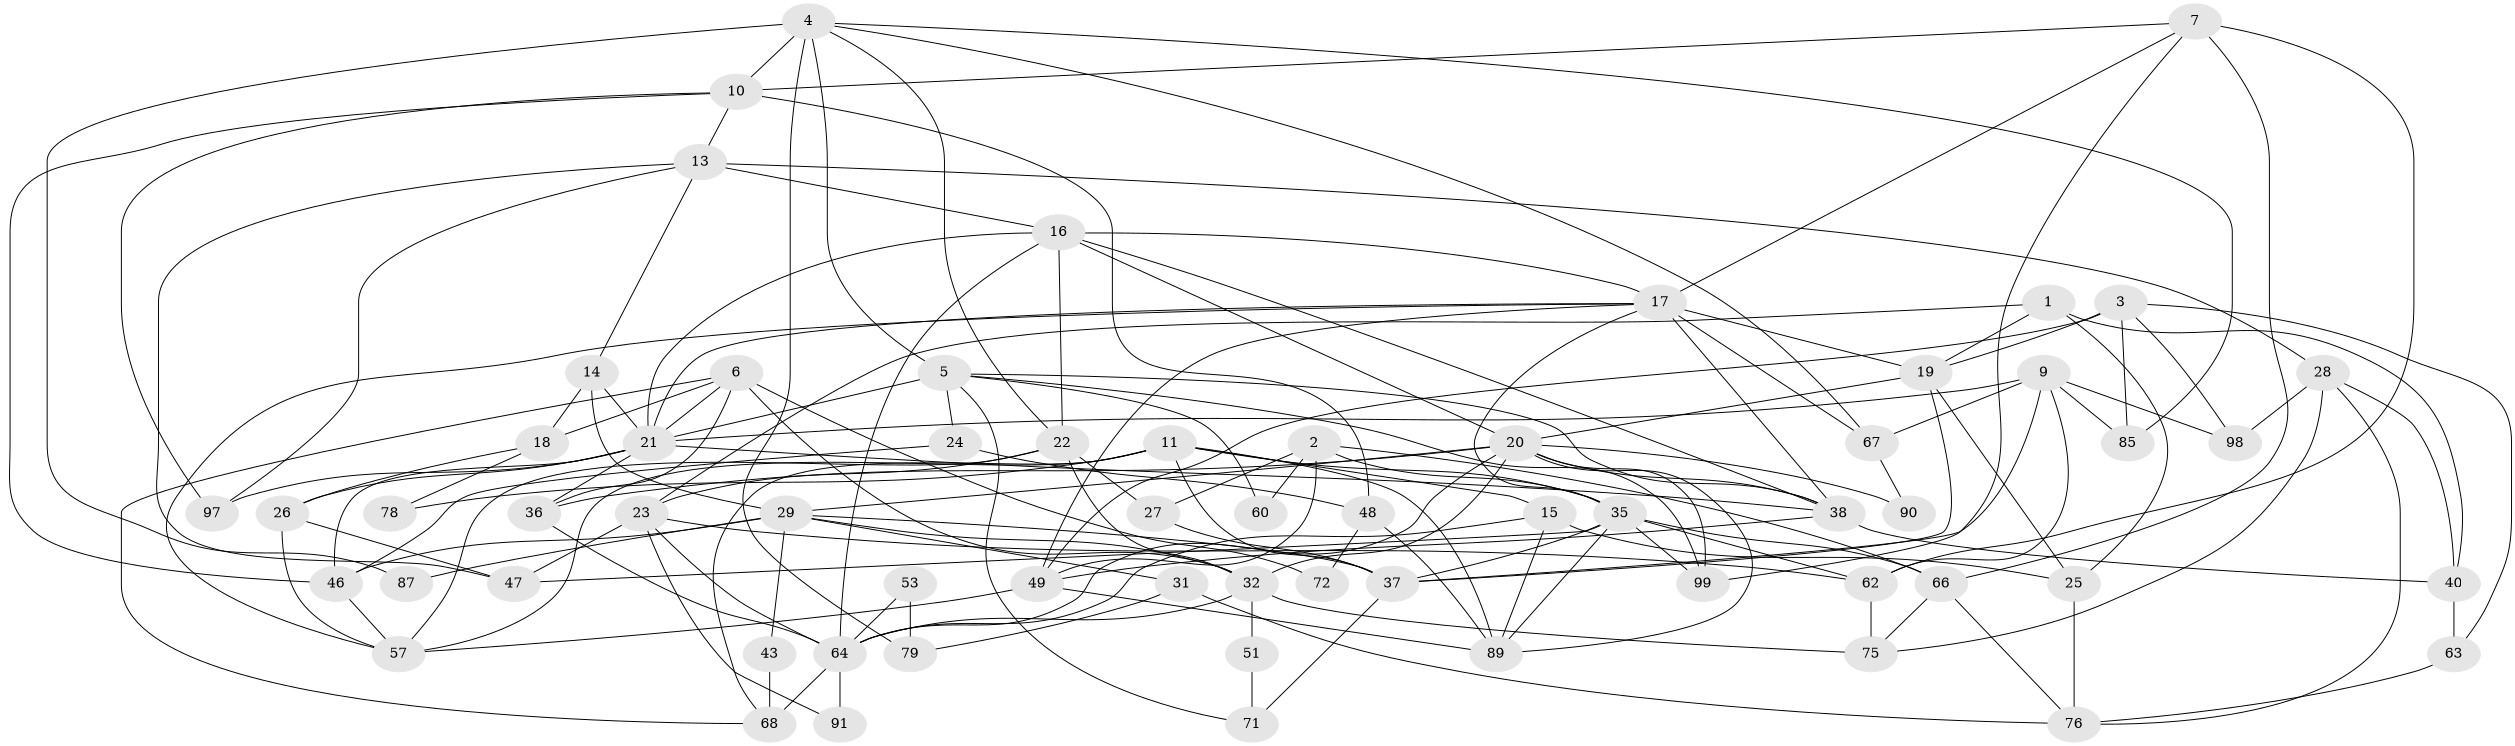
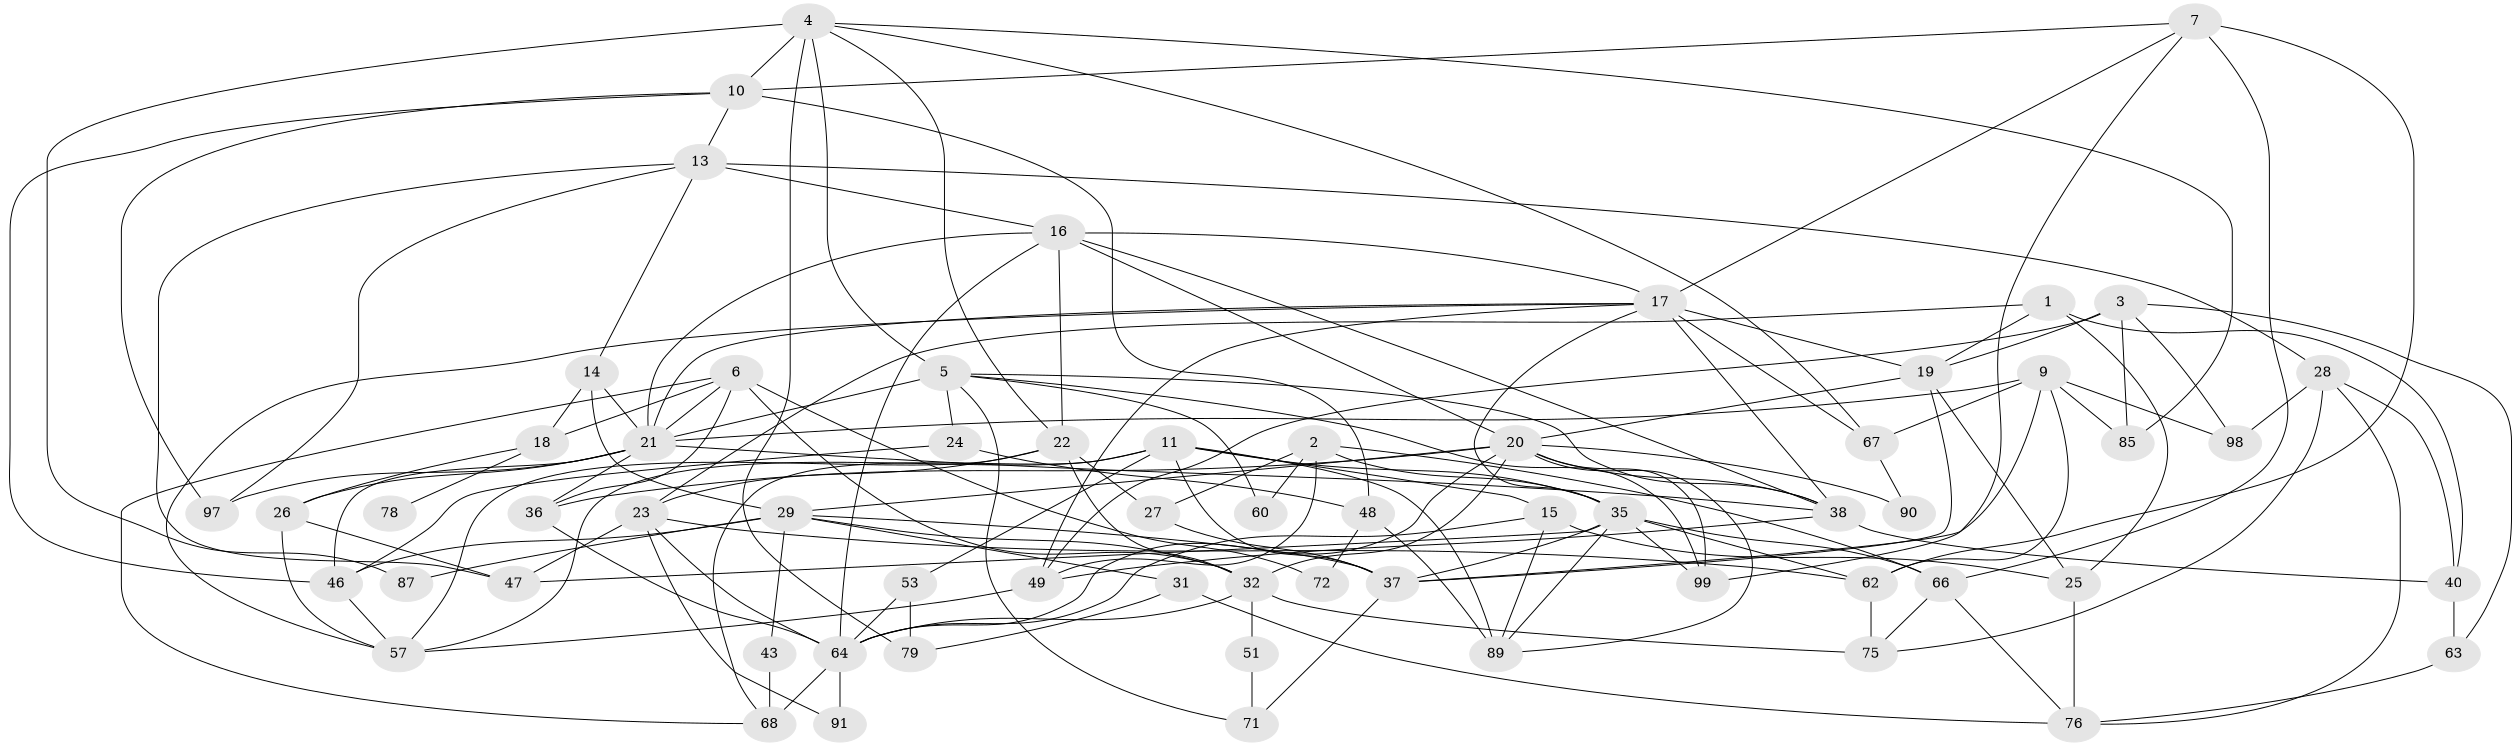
(799, 482) -> (1035, 516)
(1297, 624) -> none
